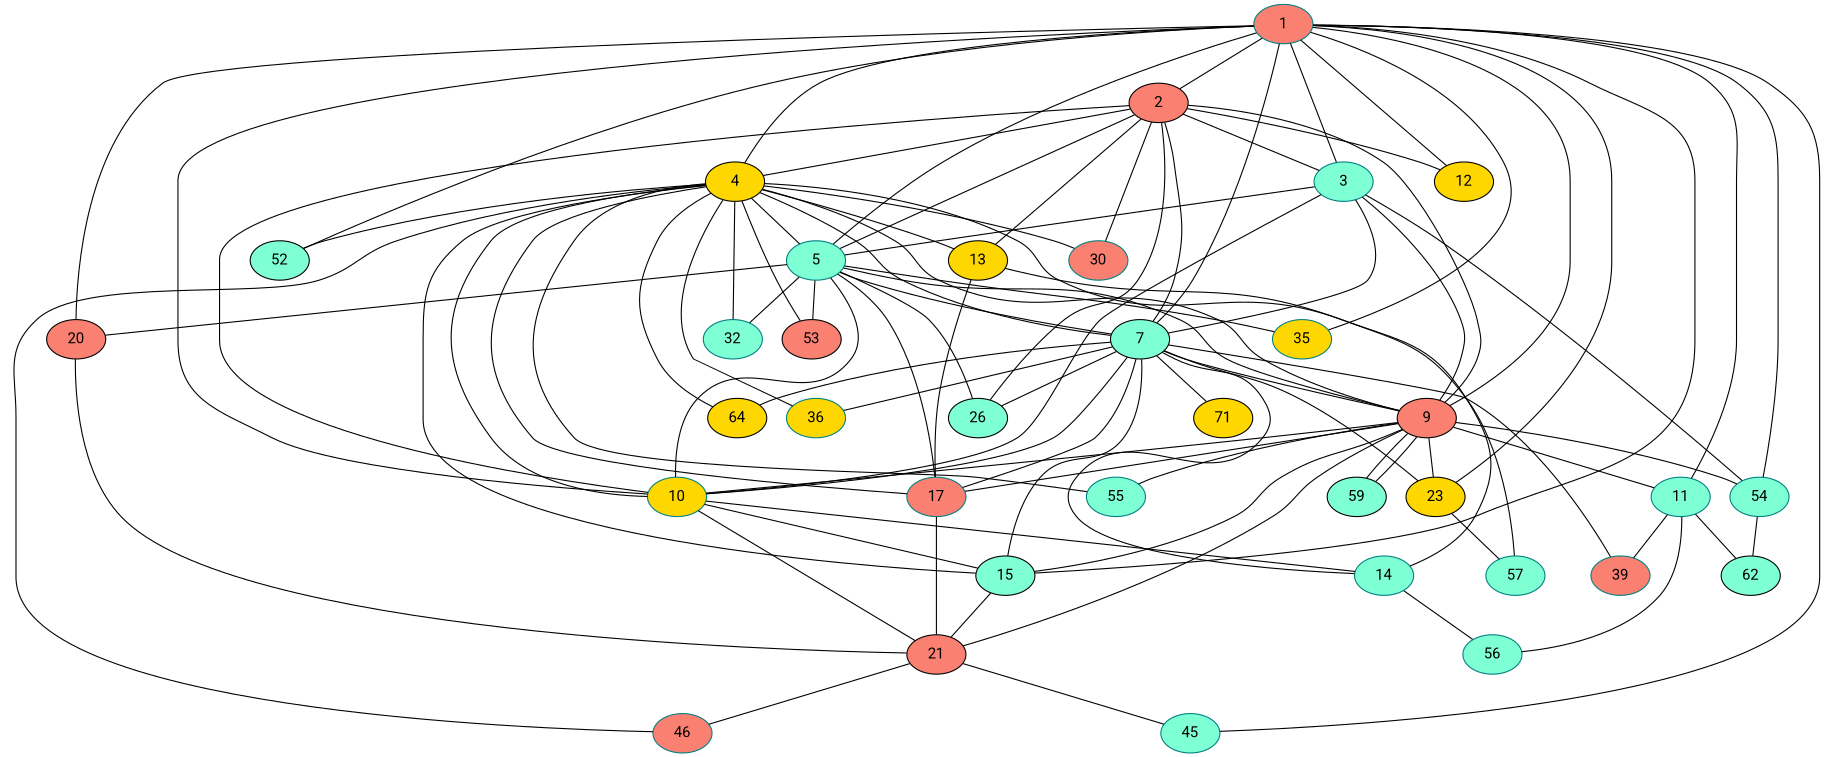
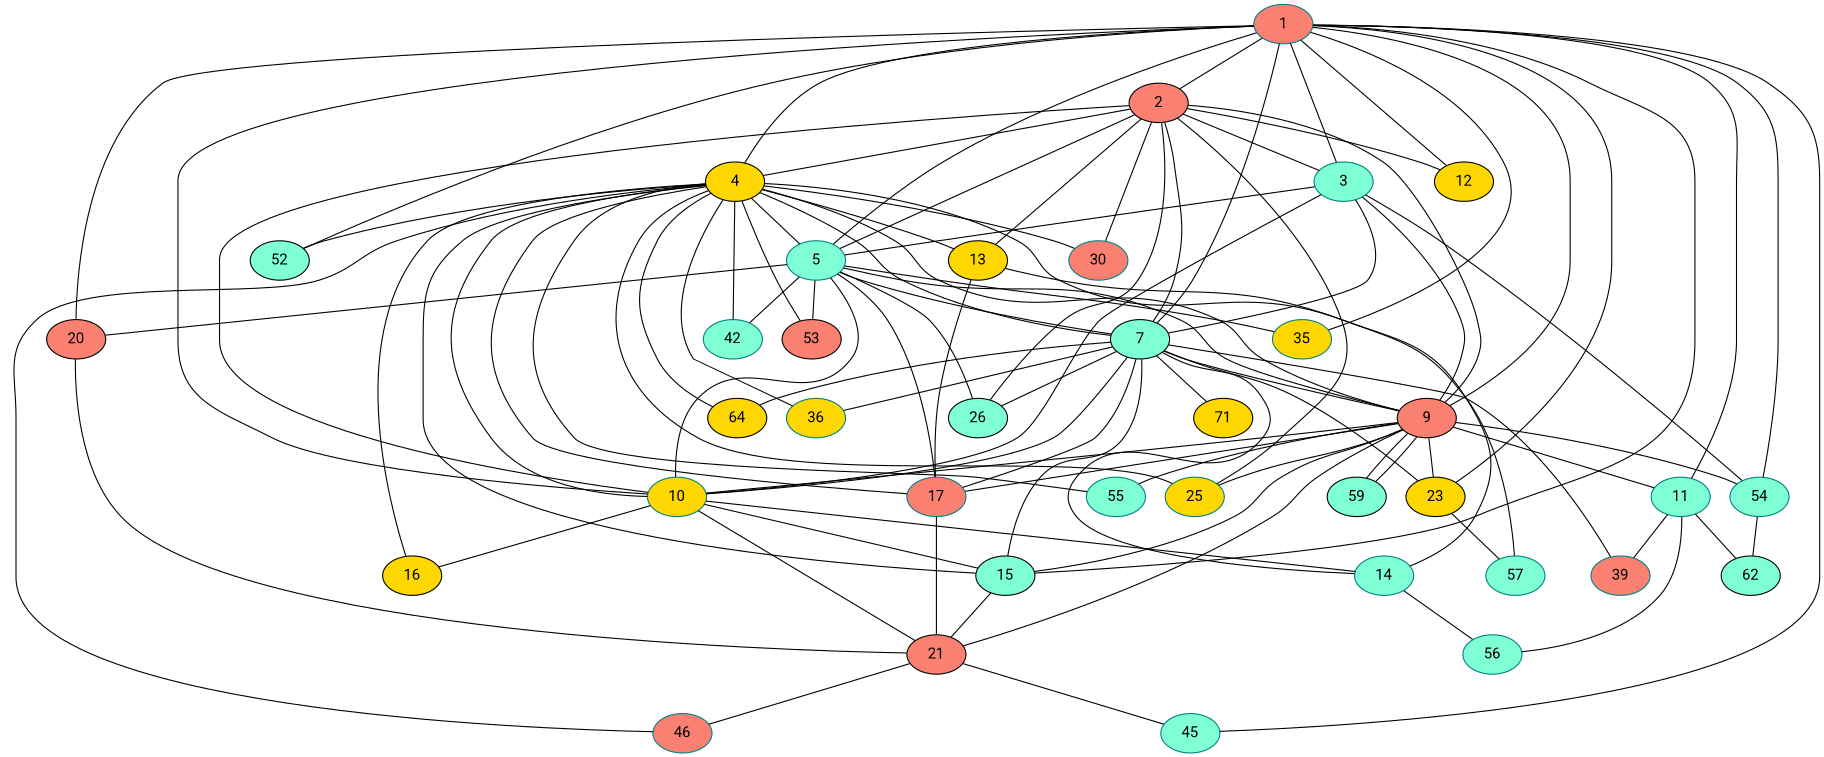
(733, 339) -> (733, 339)
none -> (1195, 497)
none -> (412, 576)
